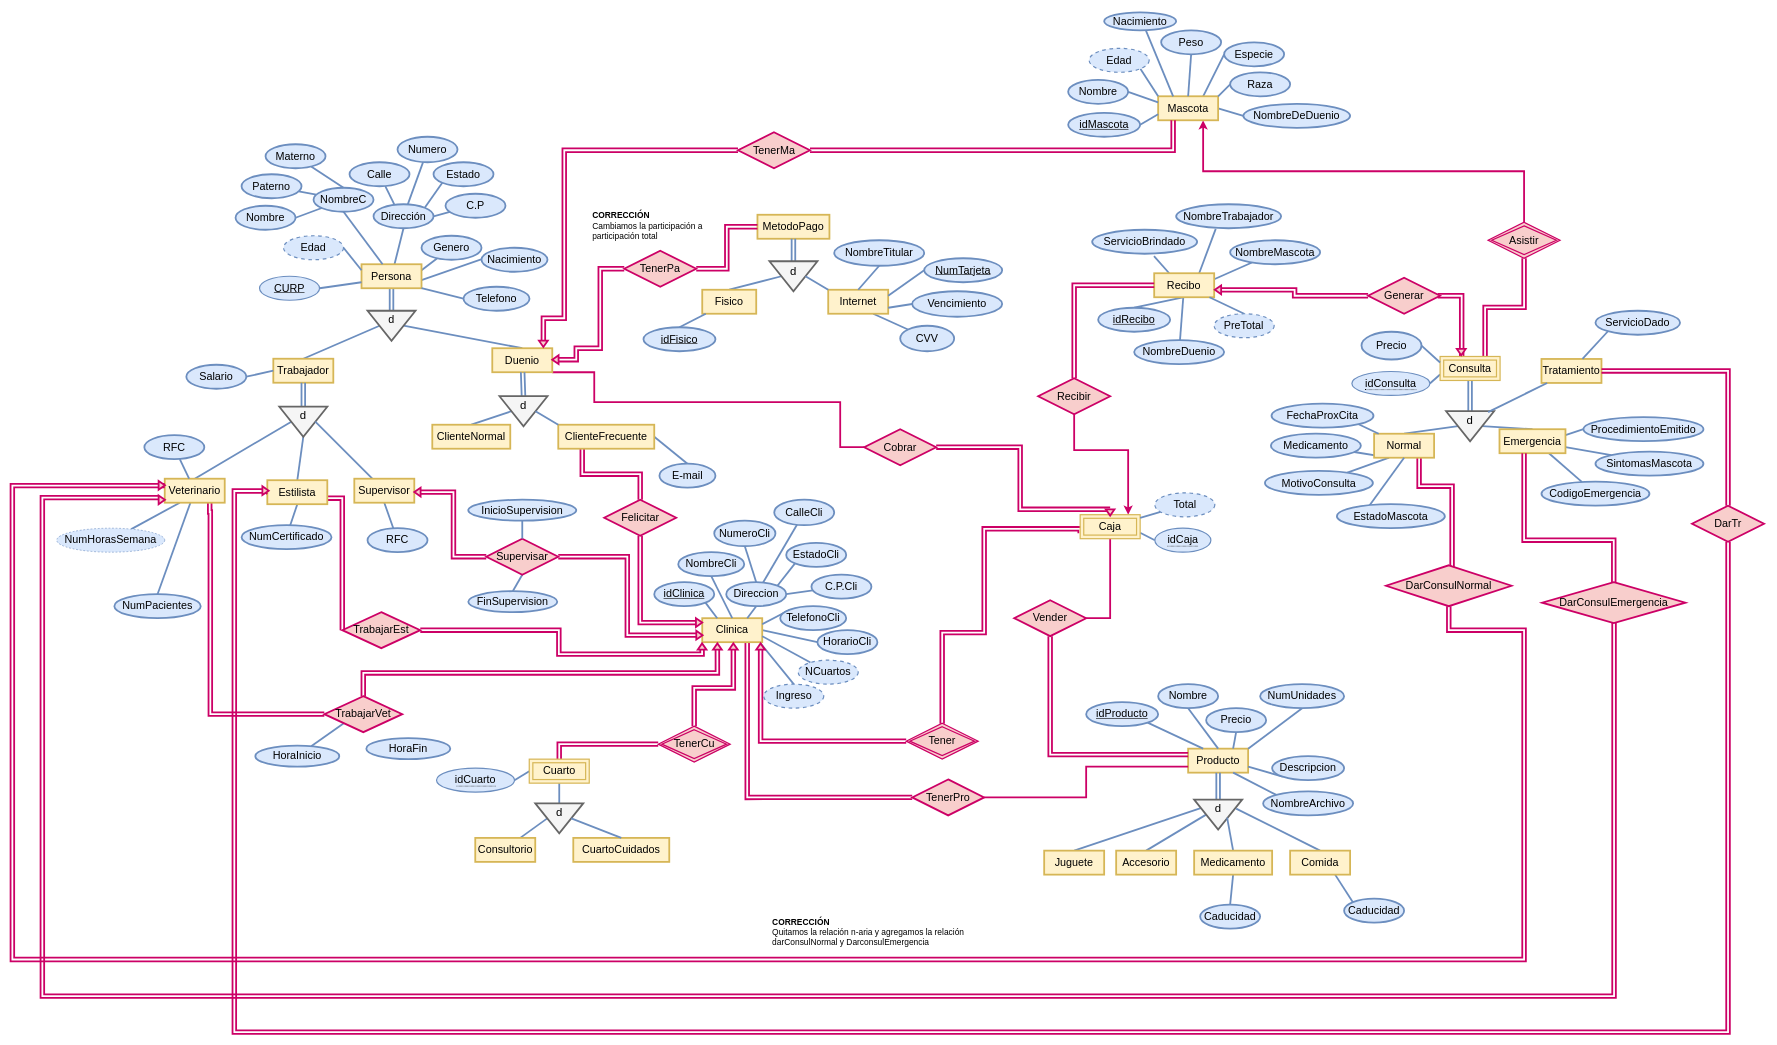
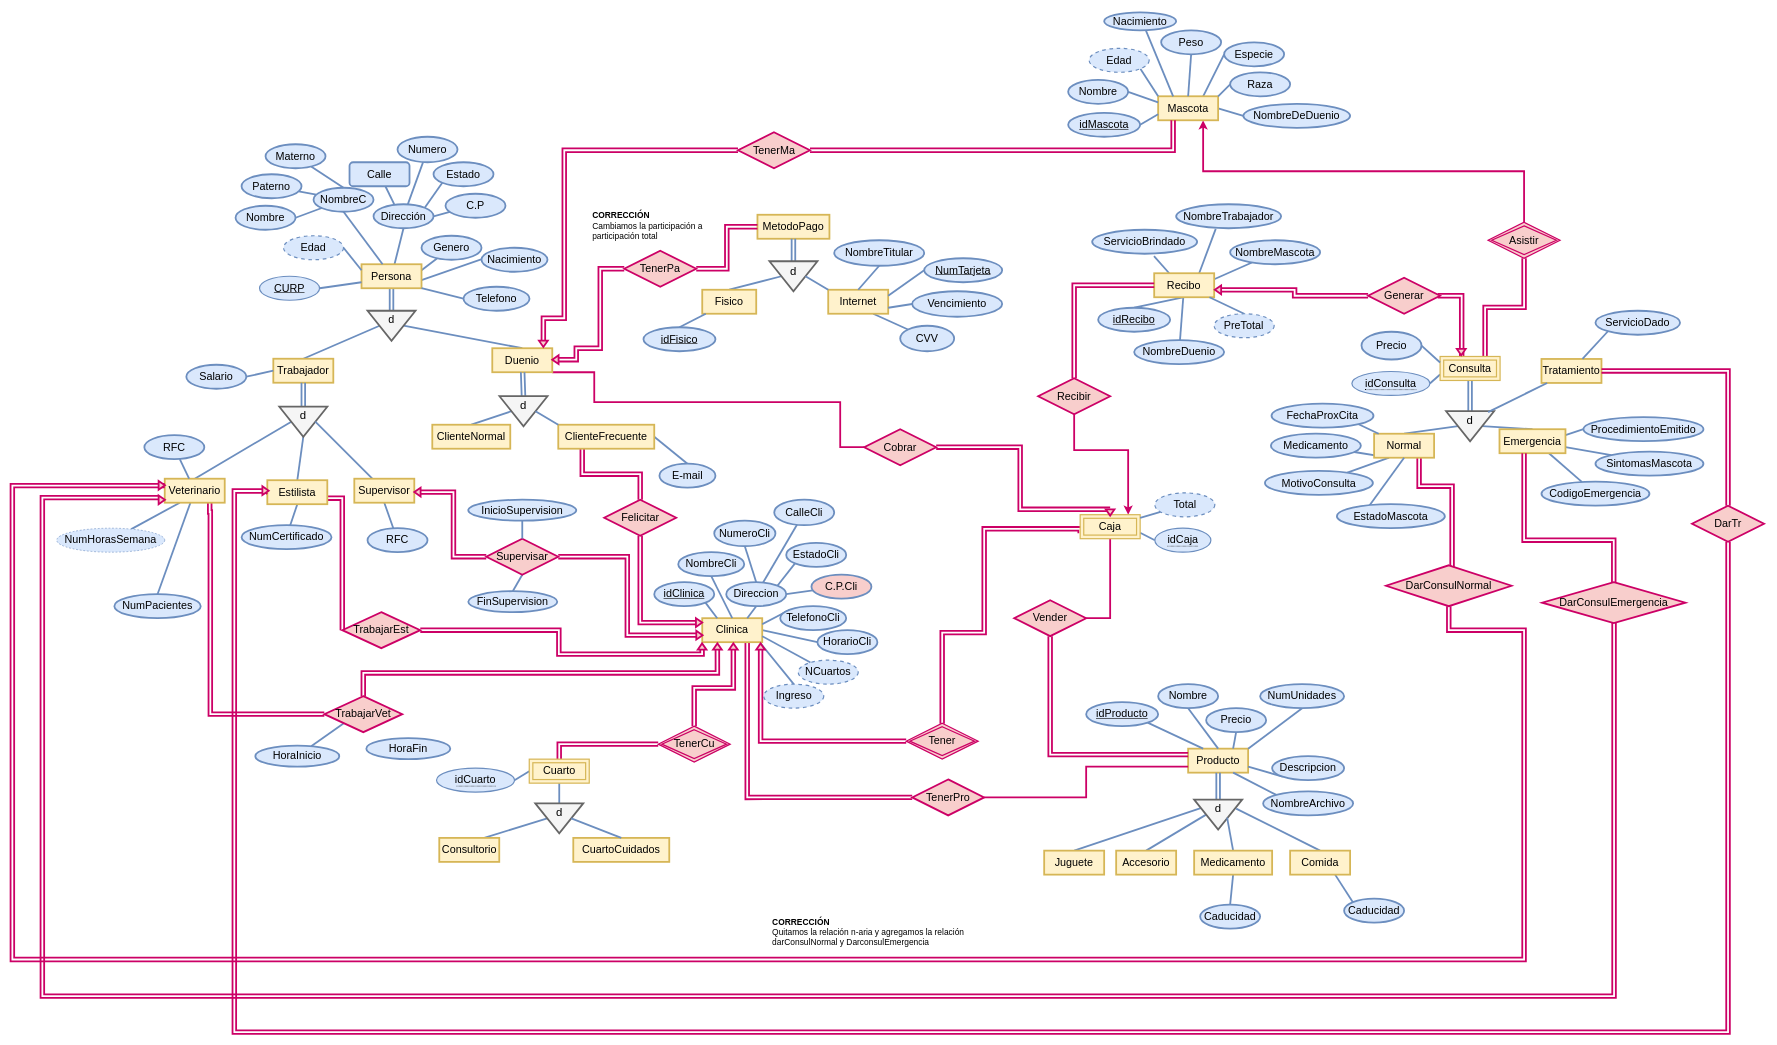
(380, 174) -> (380, 174)
(842, 587) -> (842, 587)
(505, 850) -> (469, 850)
